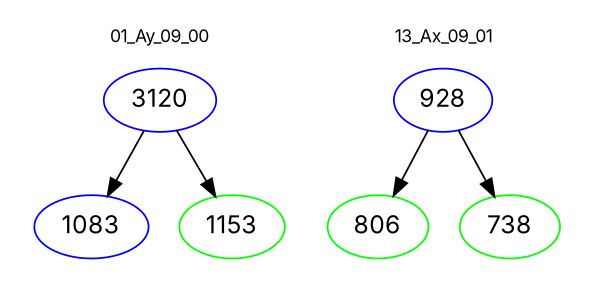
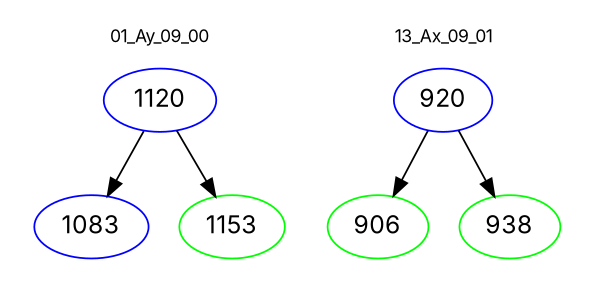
(160, 100) -> (160, 100)
(443, 100) -> (443, 100)
(378, 227) -> (378, 227)
(510, 227) -> (510, 227)
